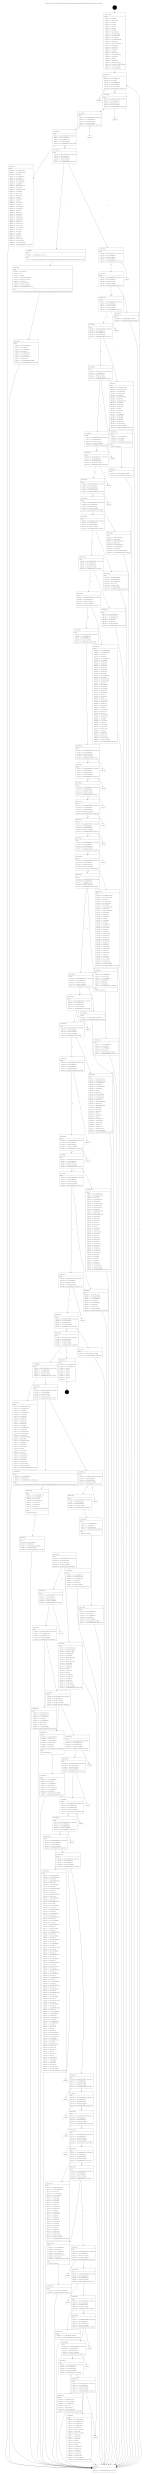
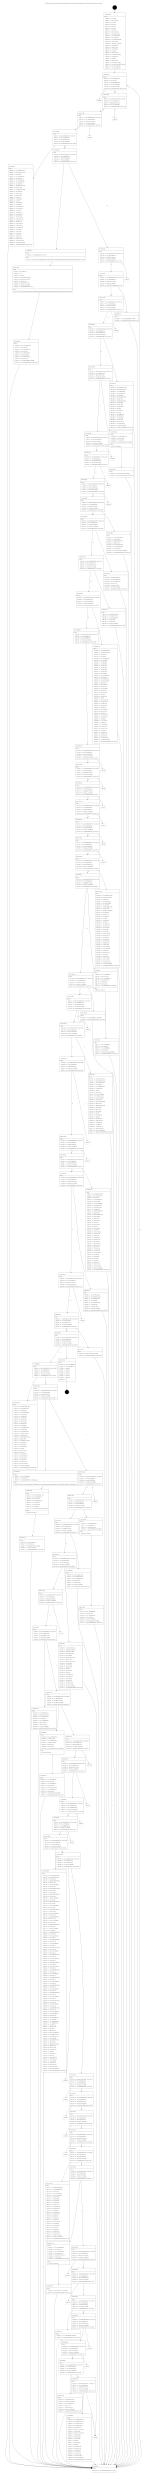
none -> (67, 1526)
